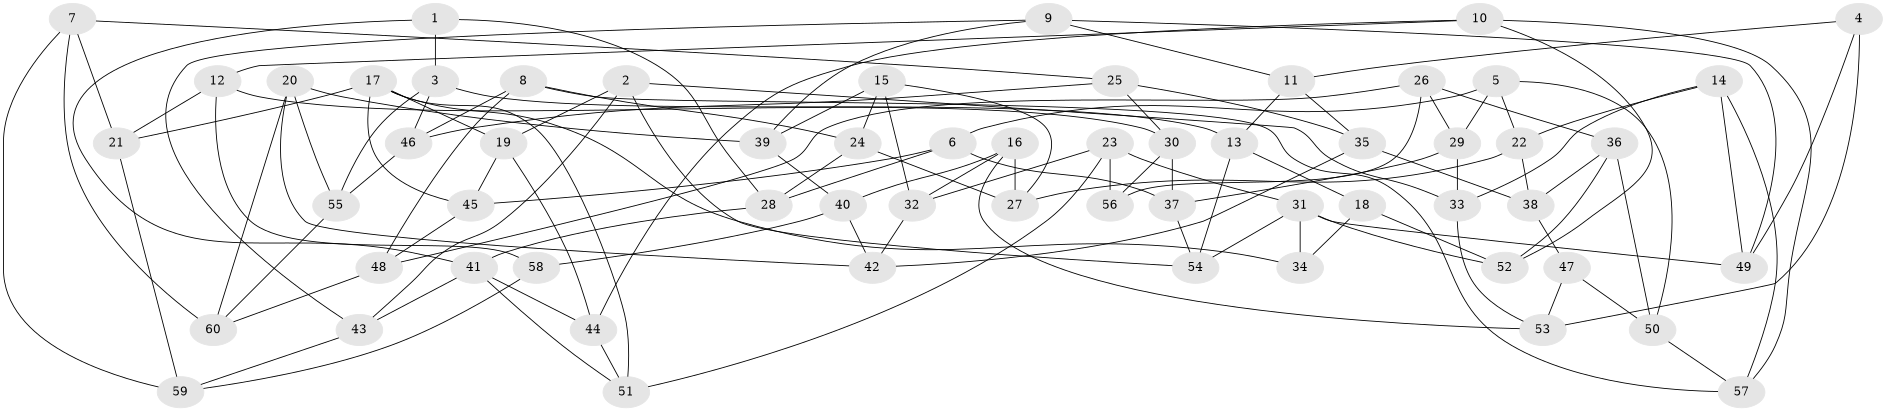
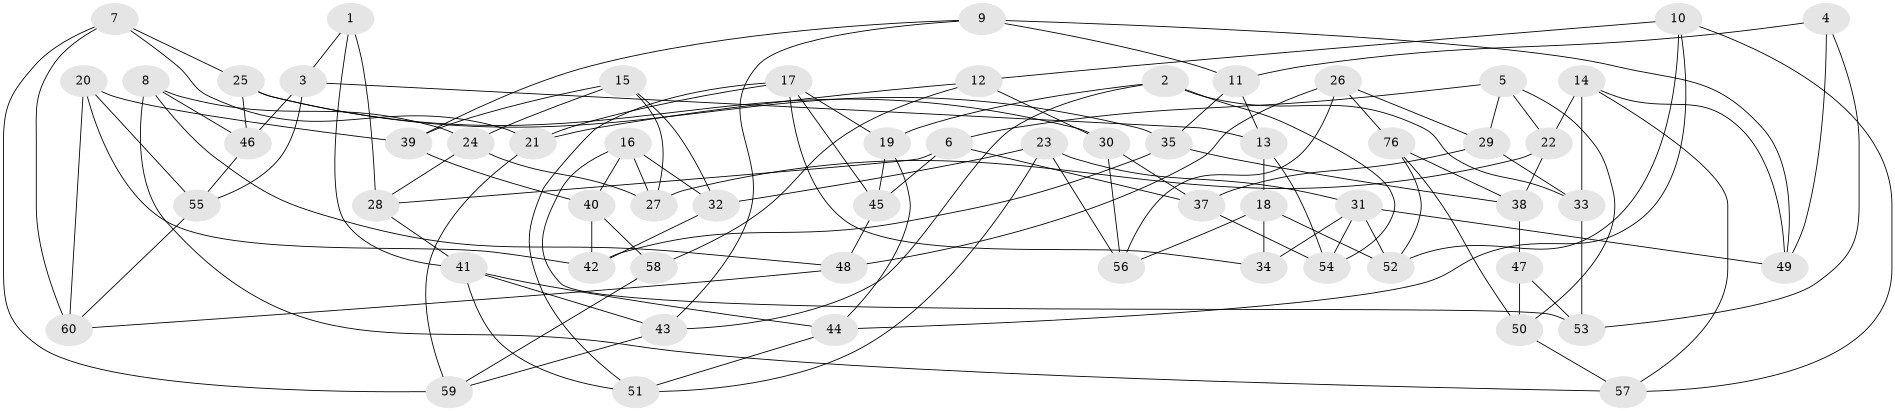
(1615, 143) -> (1392, 143)
none -> (1194, 238)
